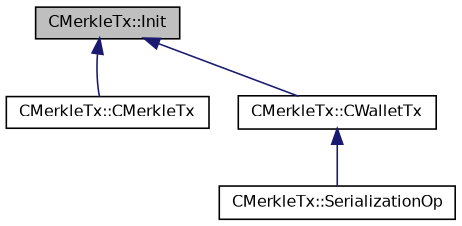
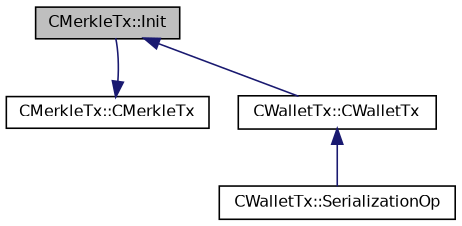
(97, 76) -> (118, 60)
(337, 112) -> (337, 112)
(337, 203) -> (337, 203)
